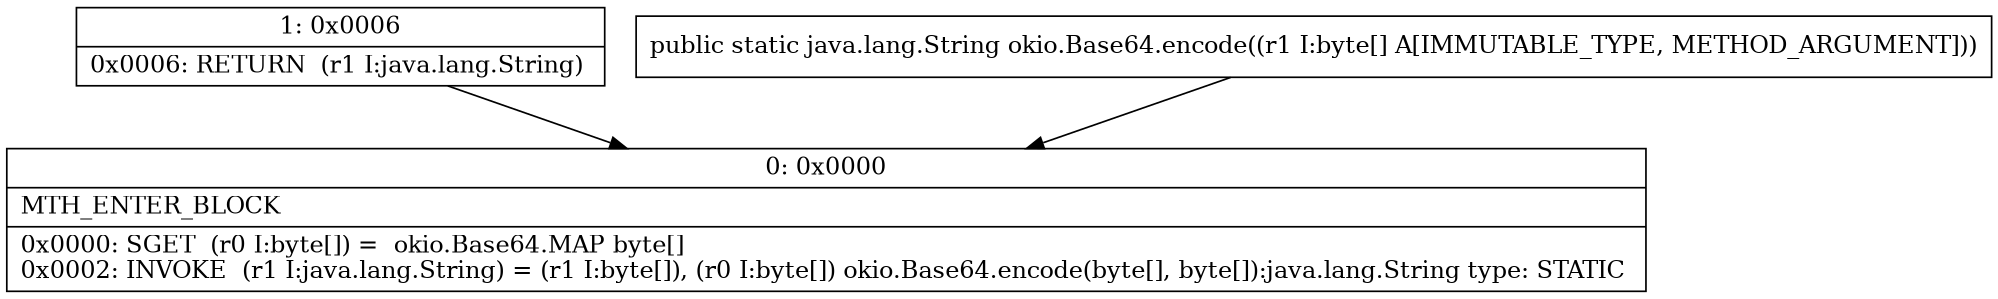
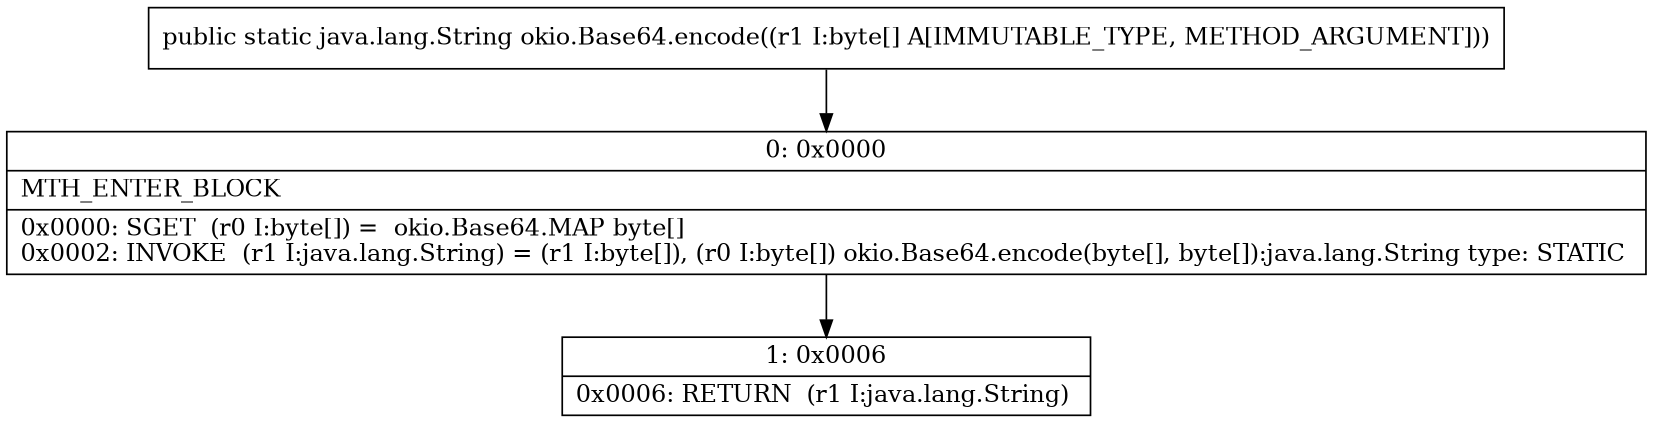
(529, 114) -> (826, 297)
